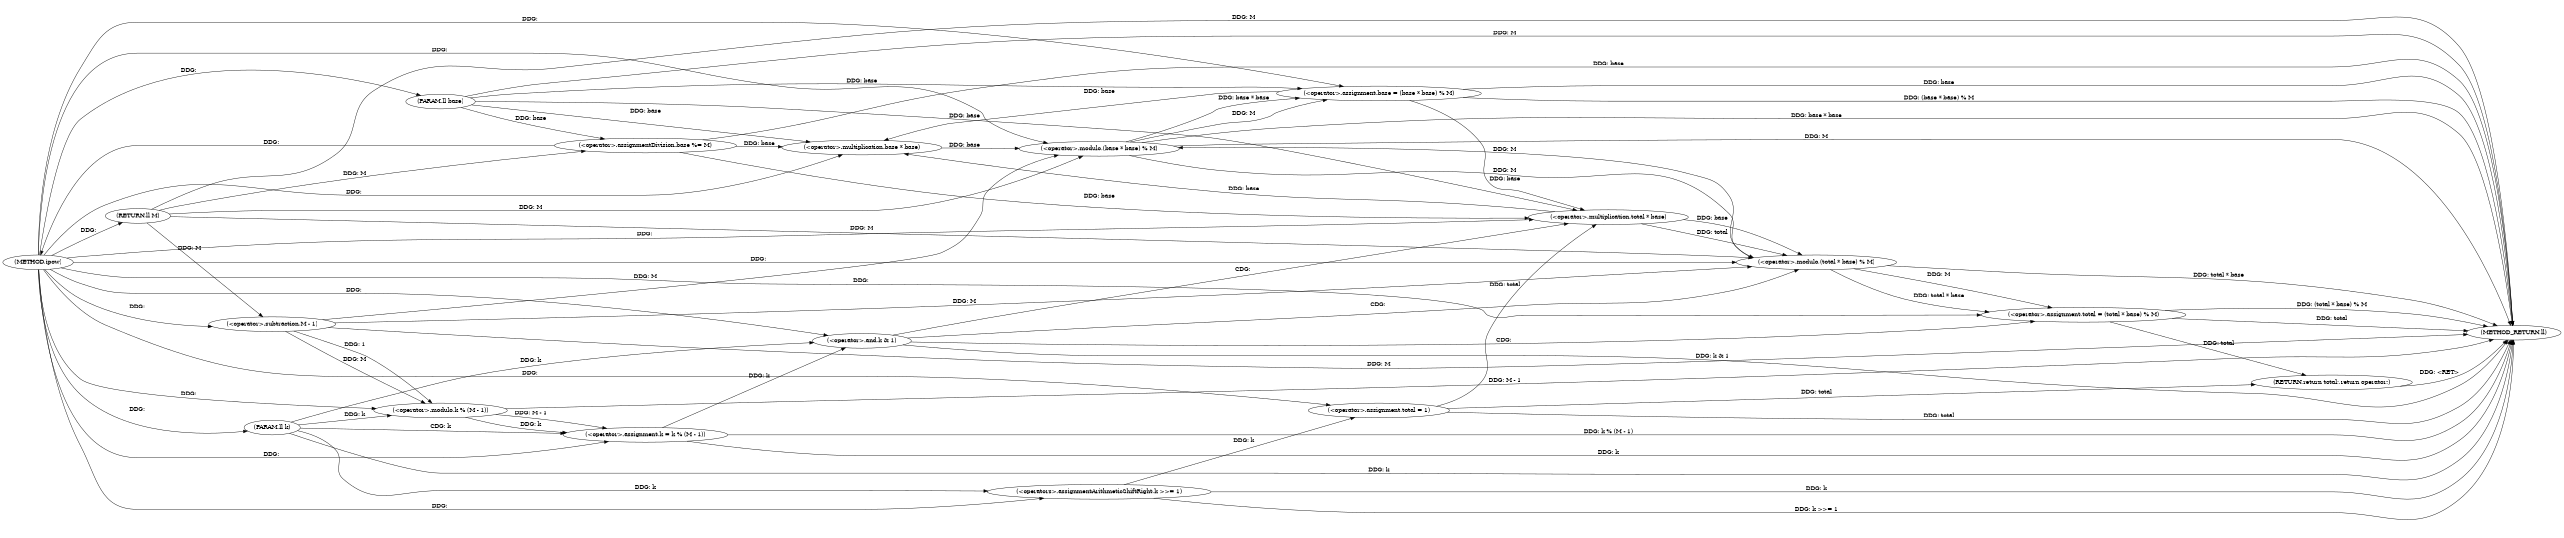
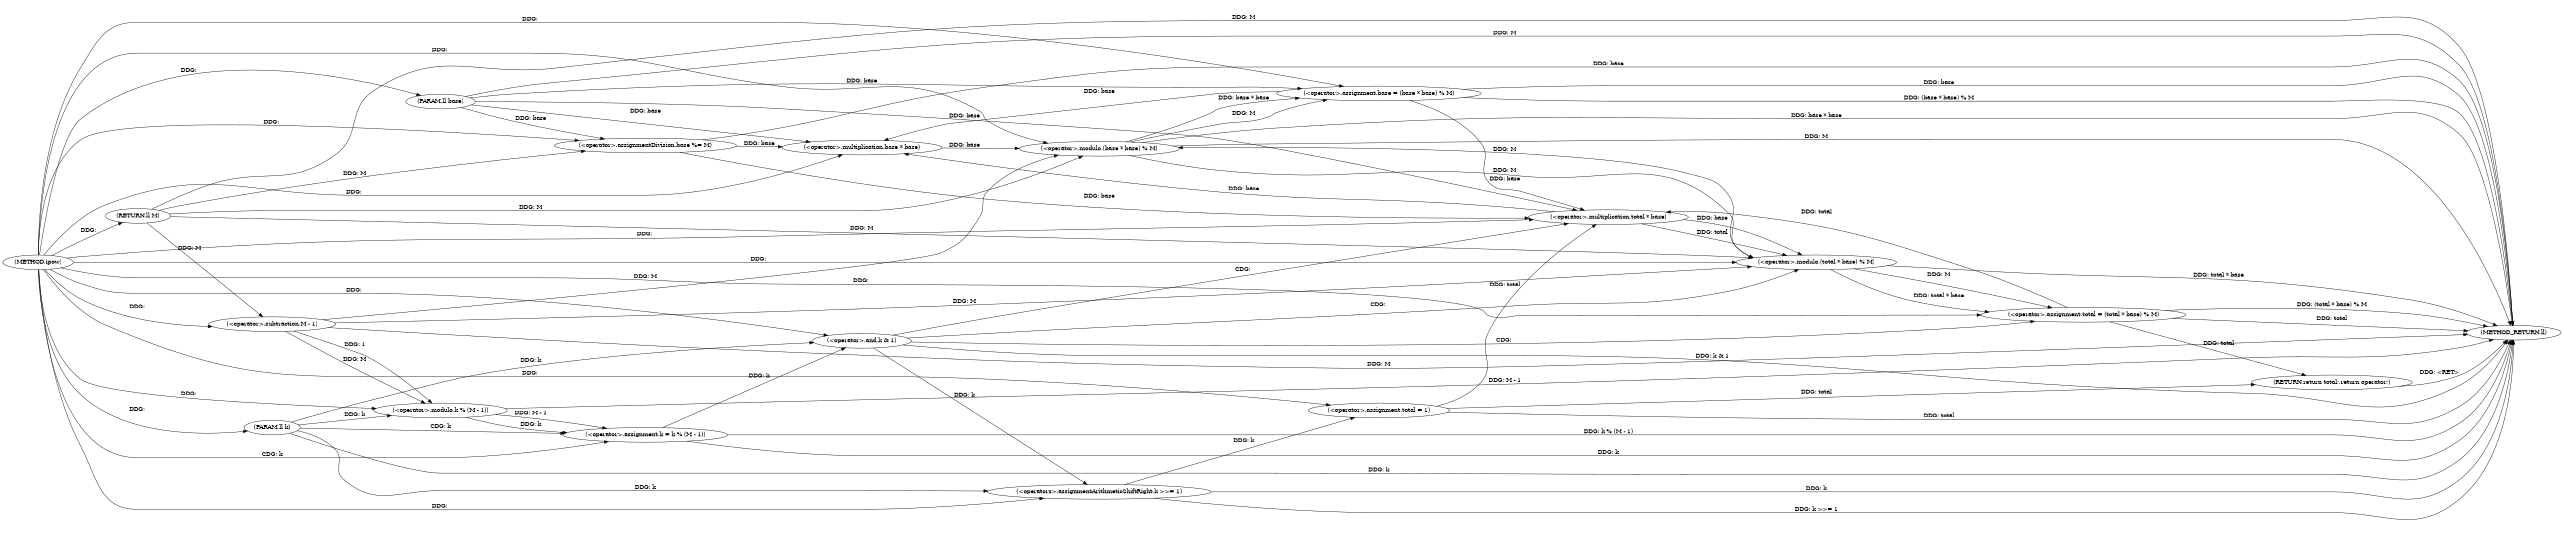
(270, 146) -> (264, 125)
none -> (1874, 239)
none -> (979, 415)
(272, 455) -> (272, 455)
